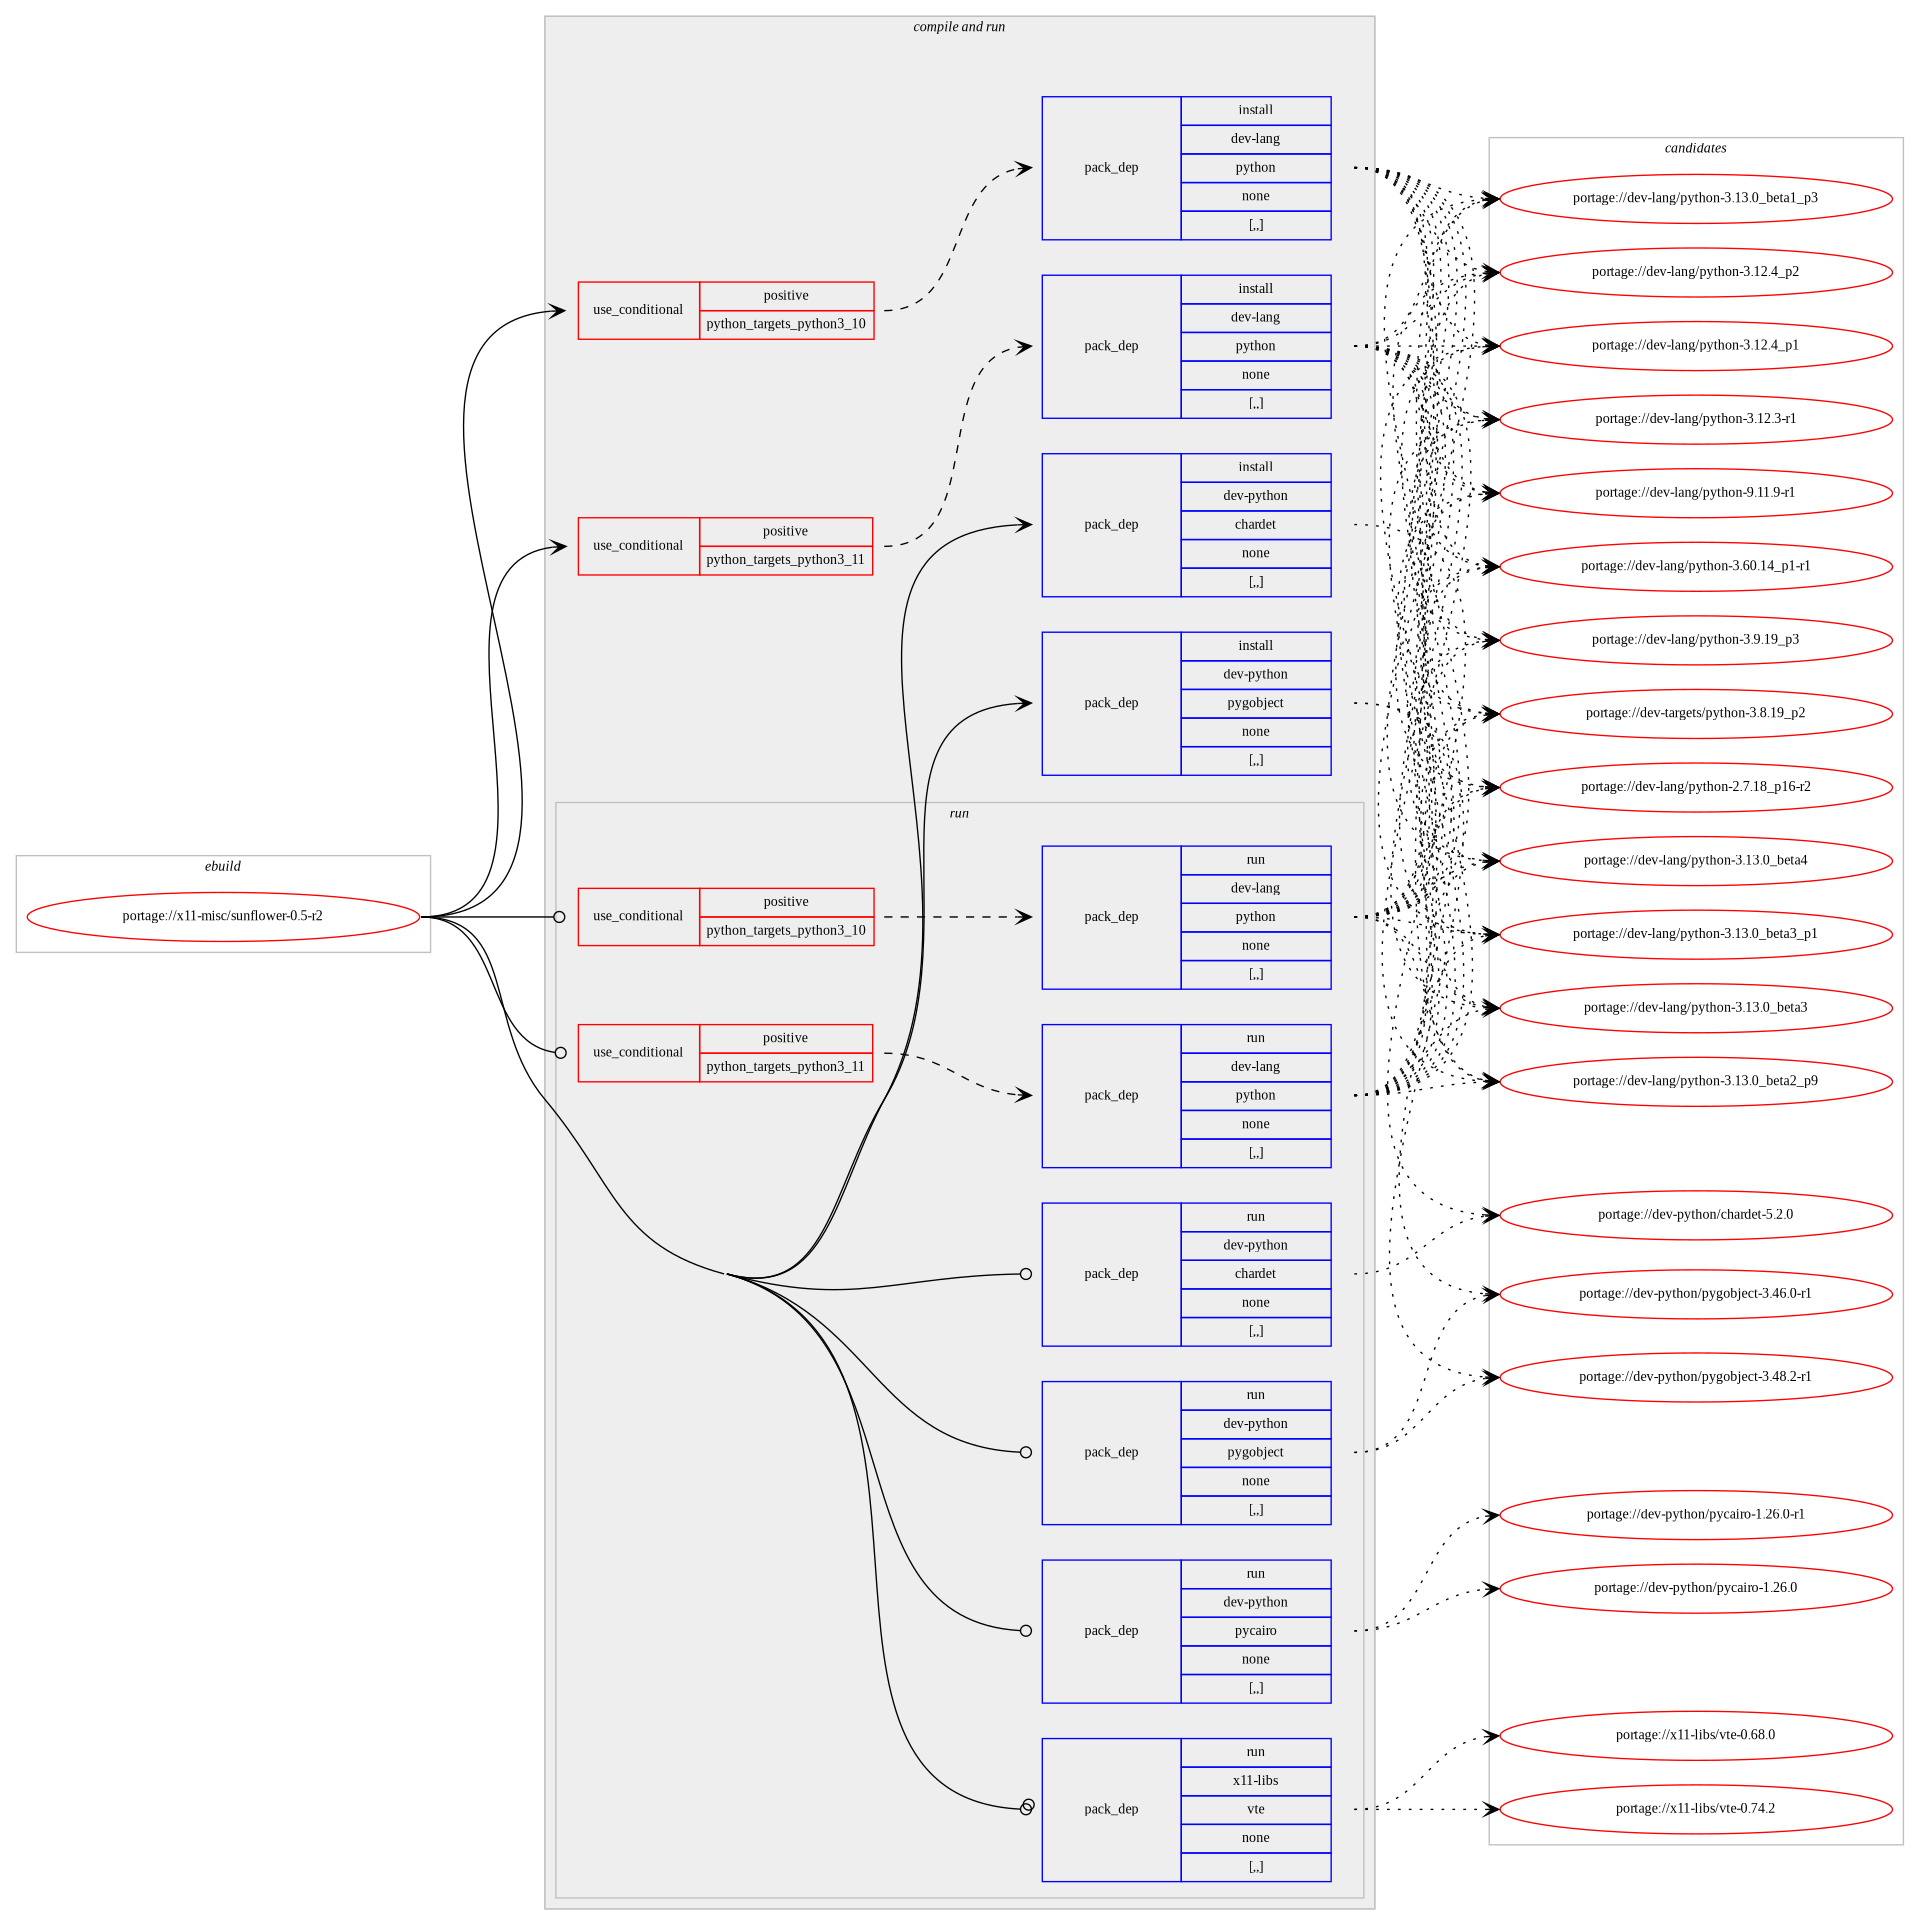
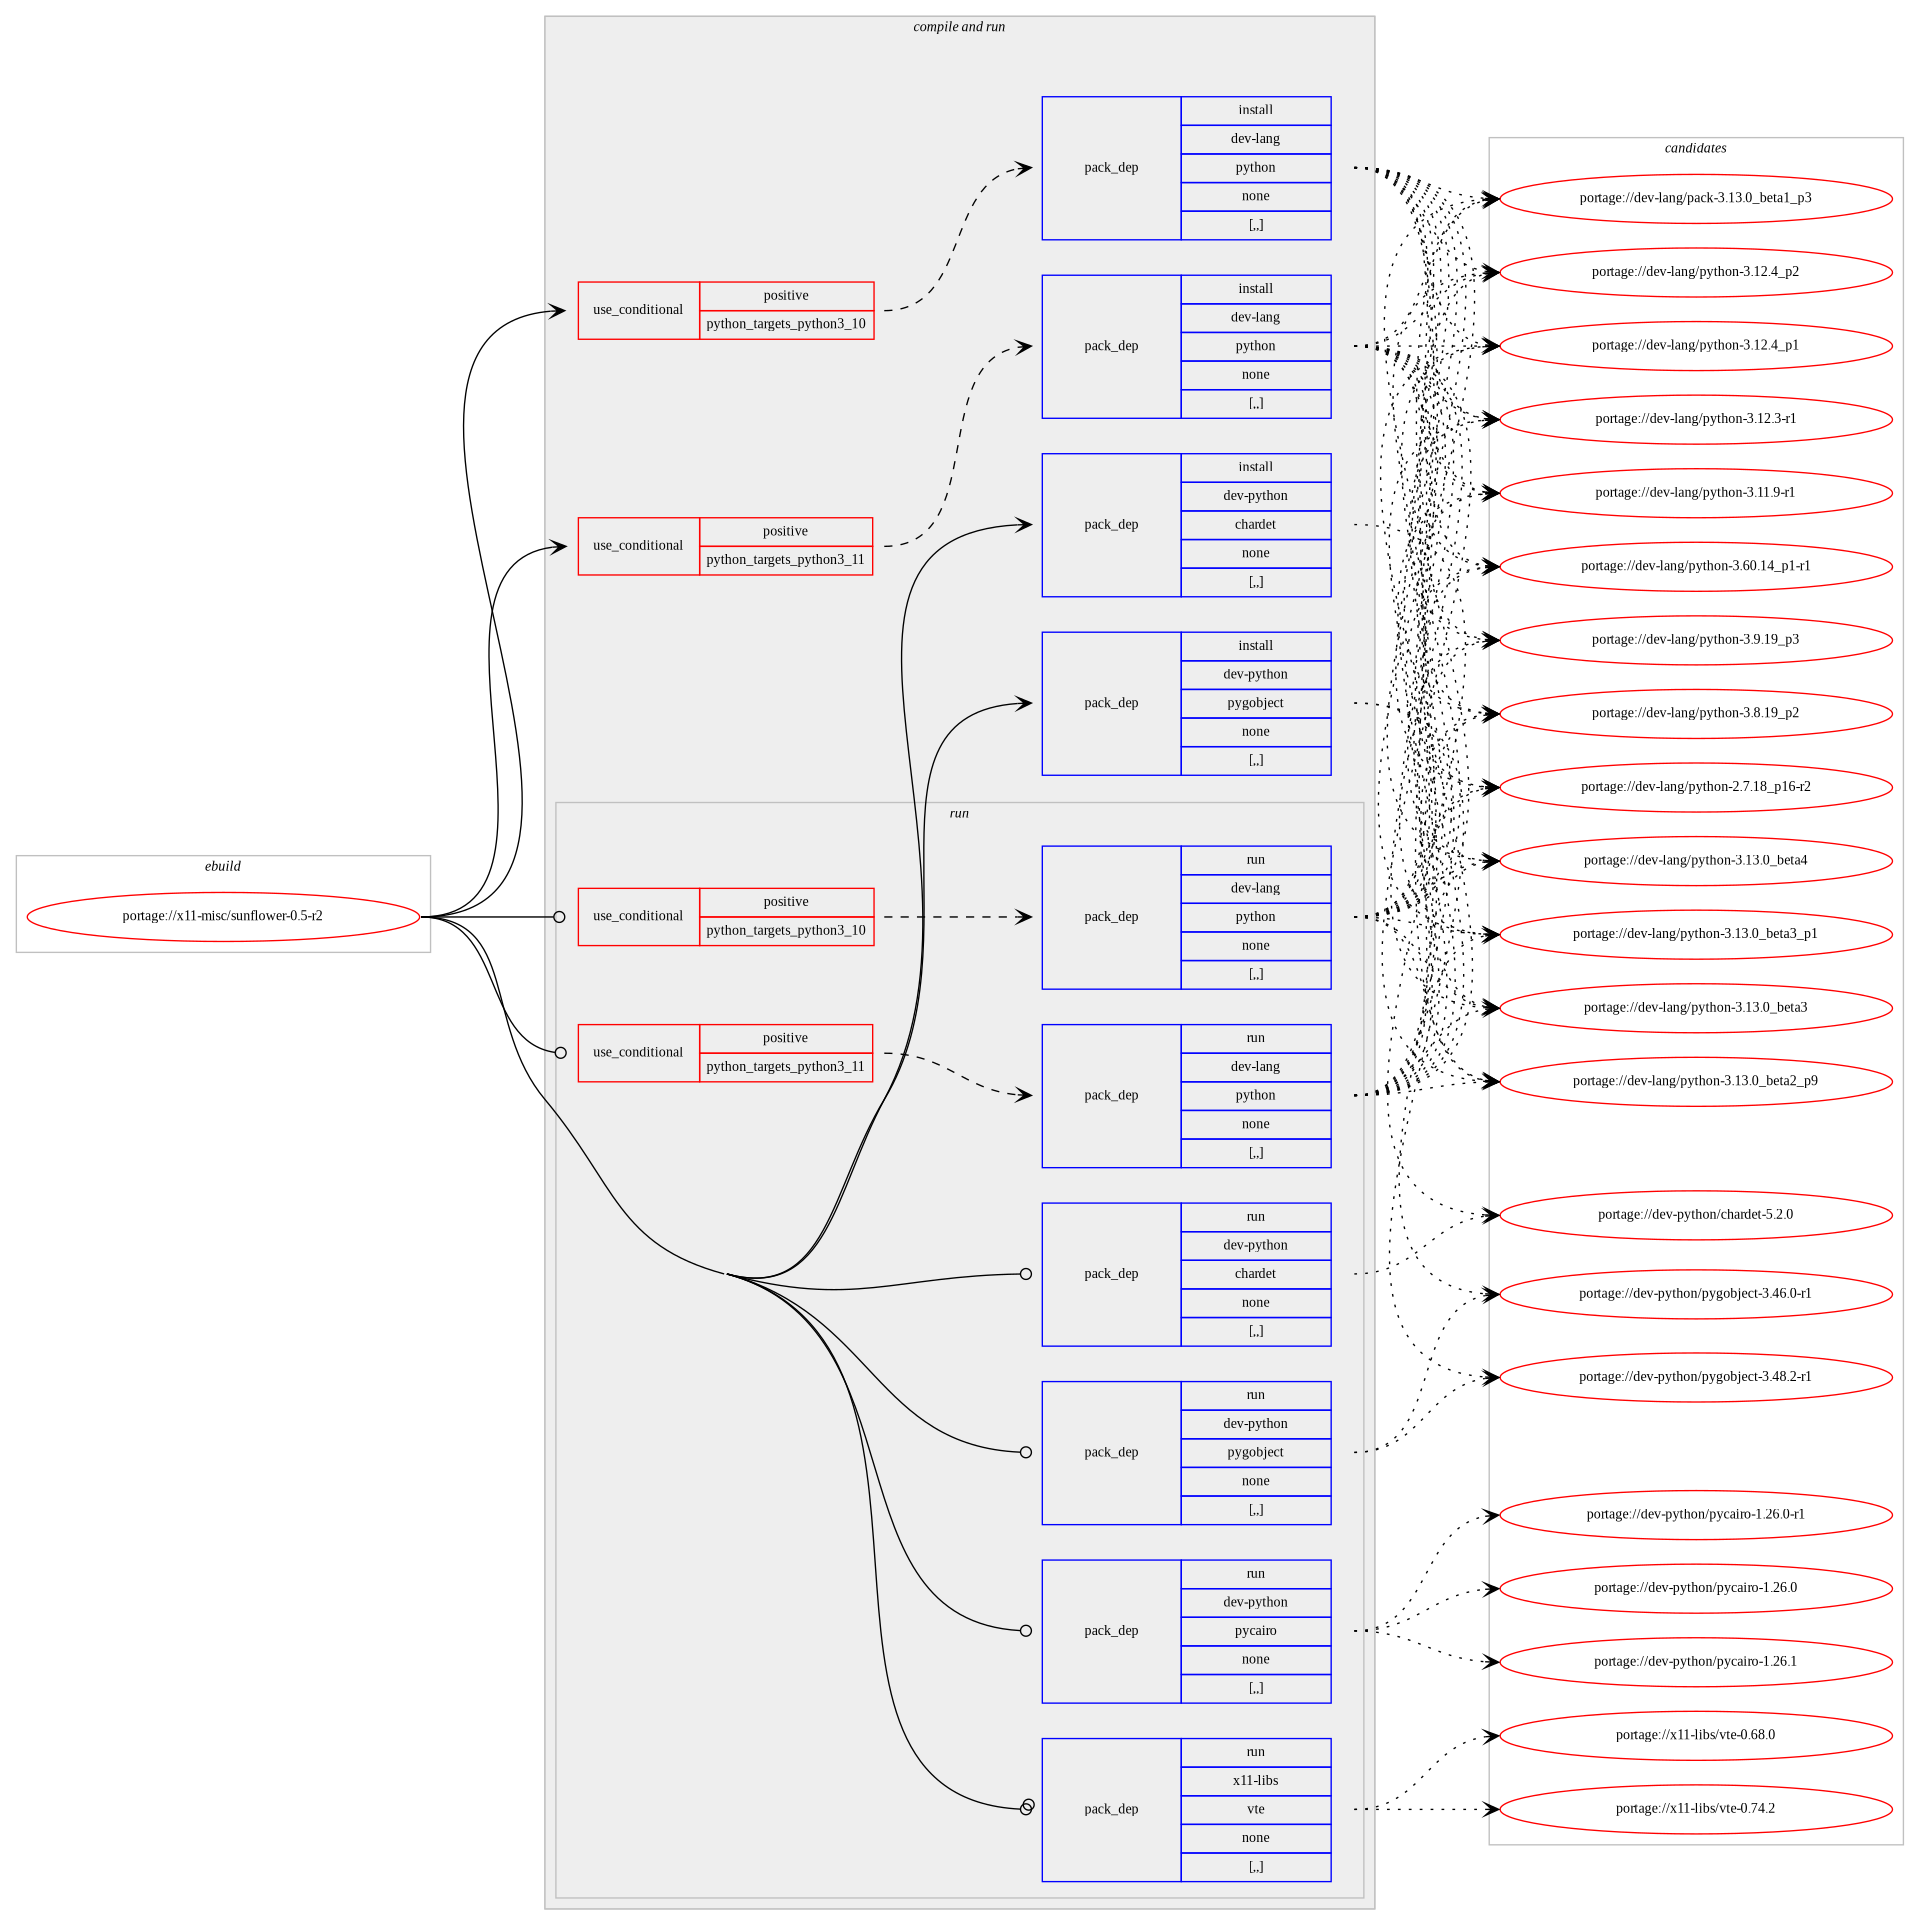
(1696, 199) -> (1696, 199)
(1696, 493) -> (1696, 493)
(1696, 714) -> (1696, 714)
none -> (1696, 1662)
